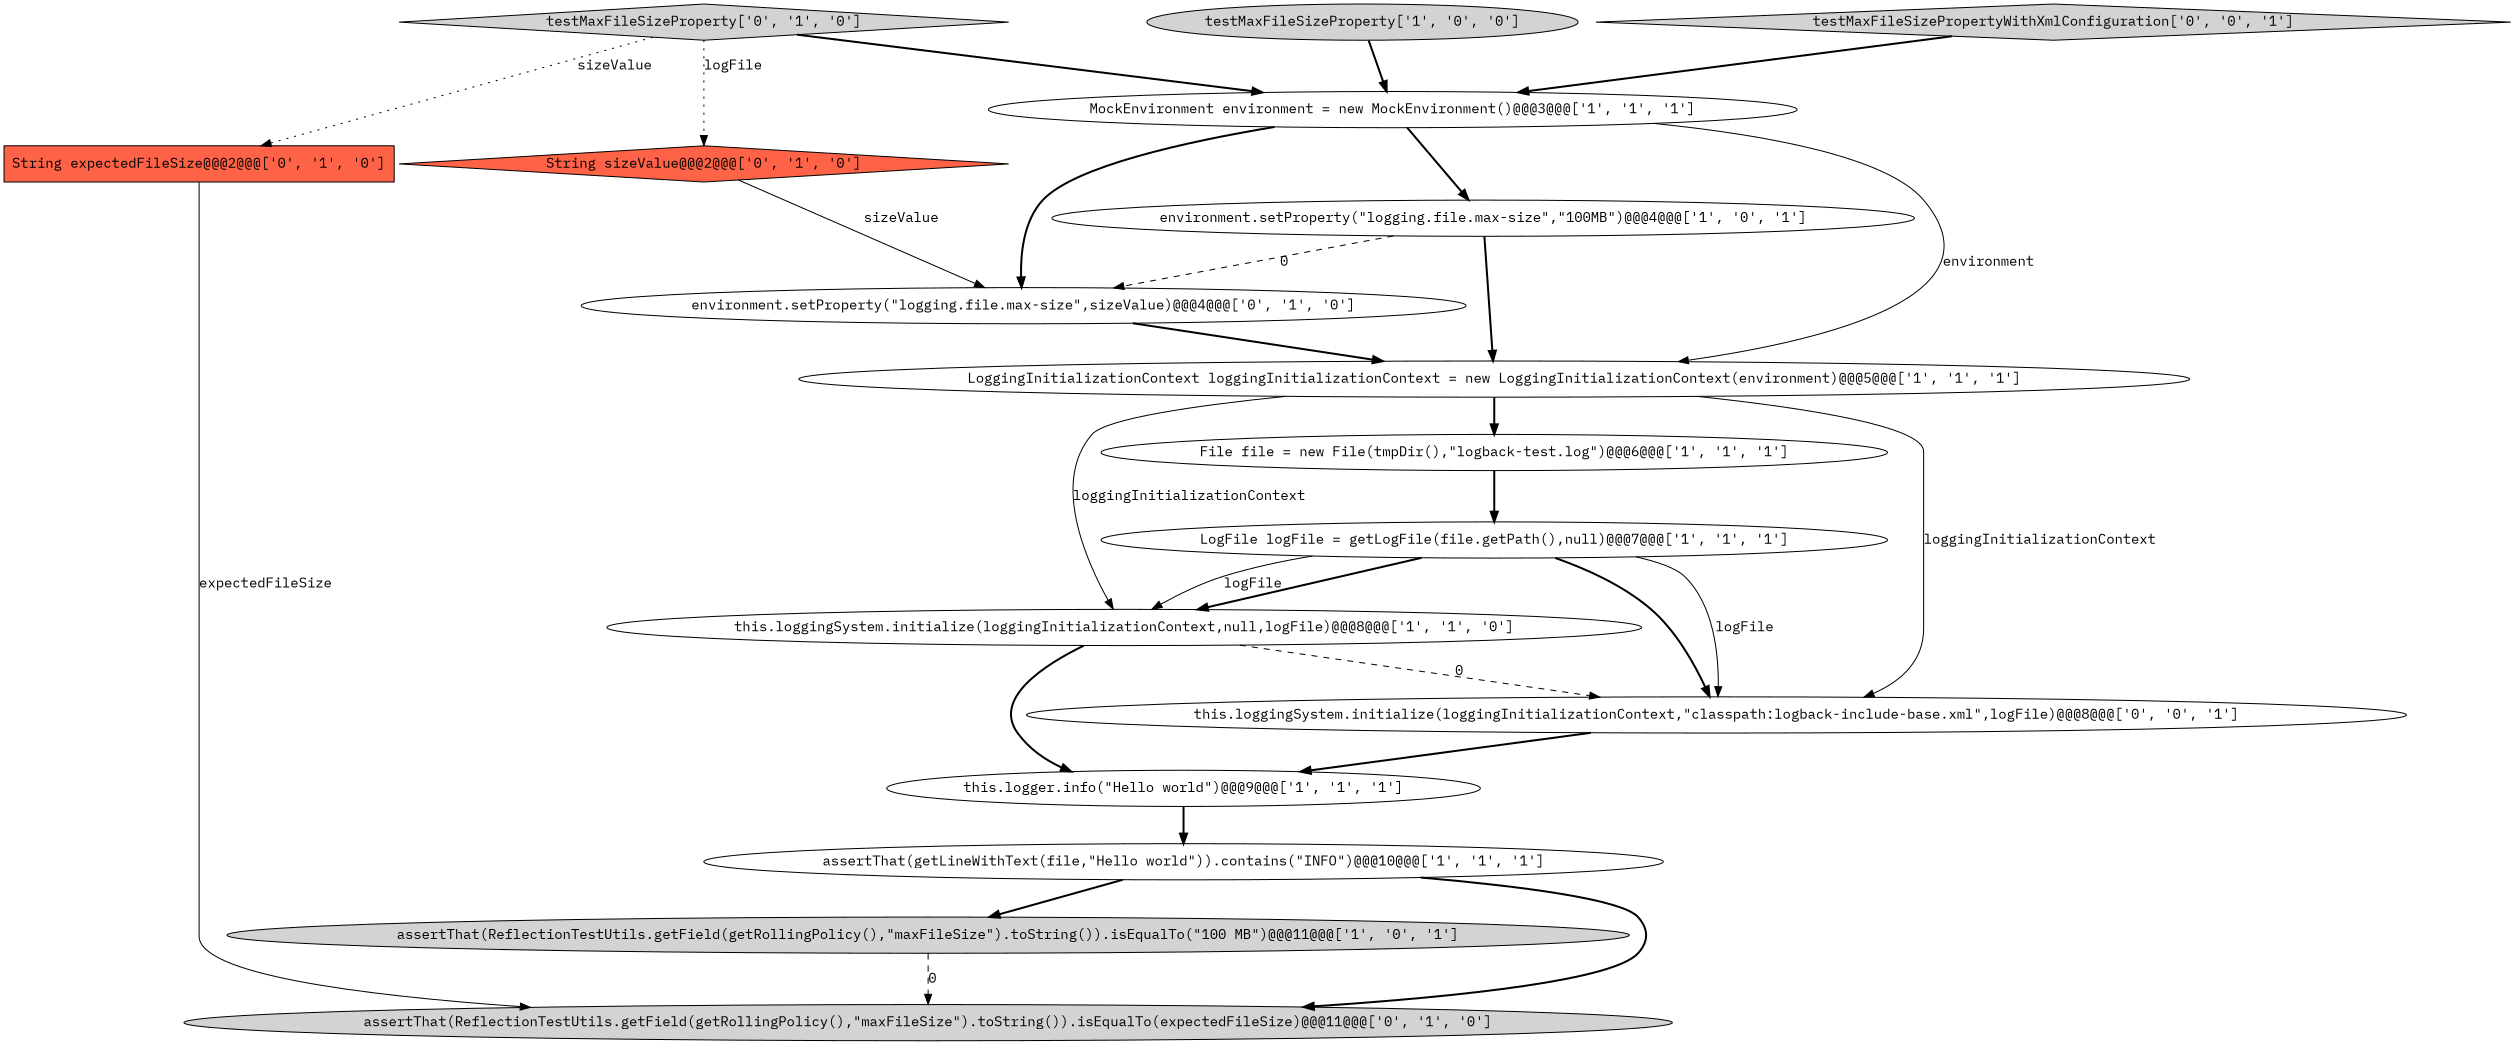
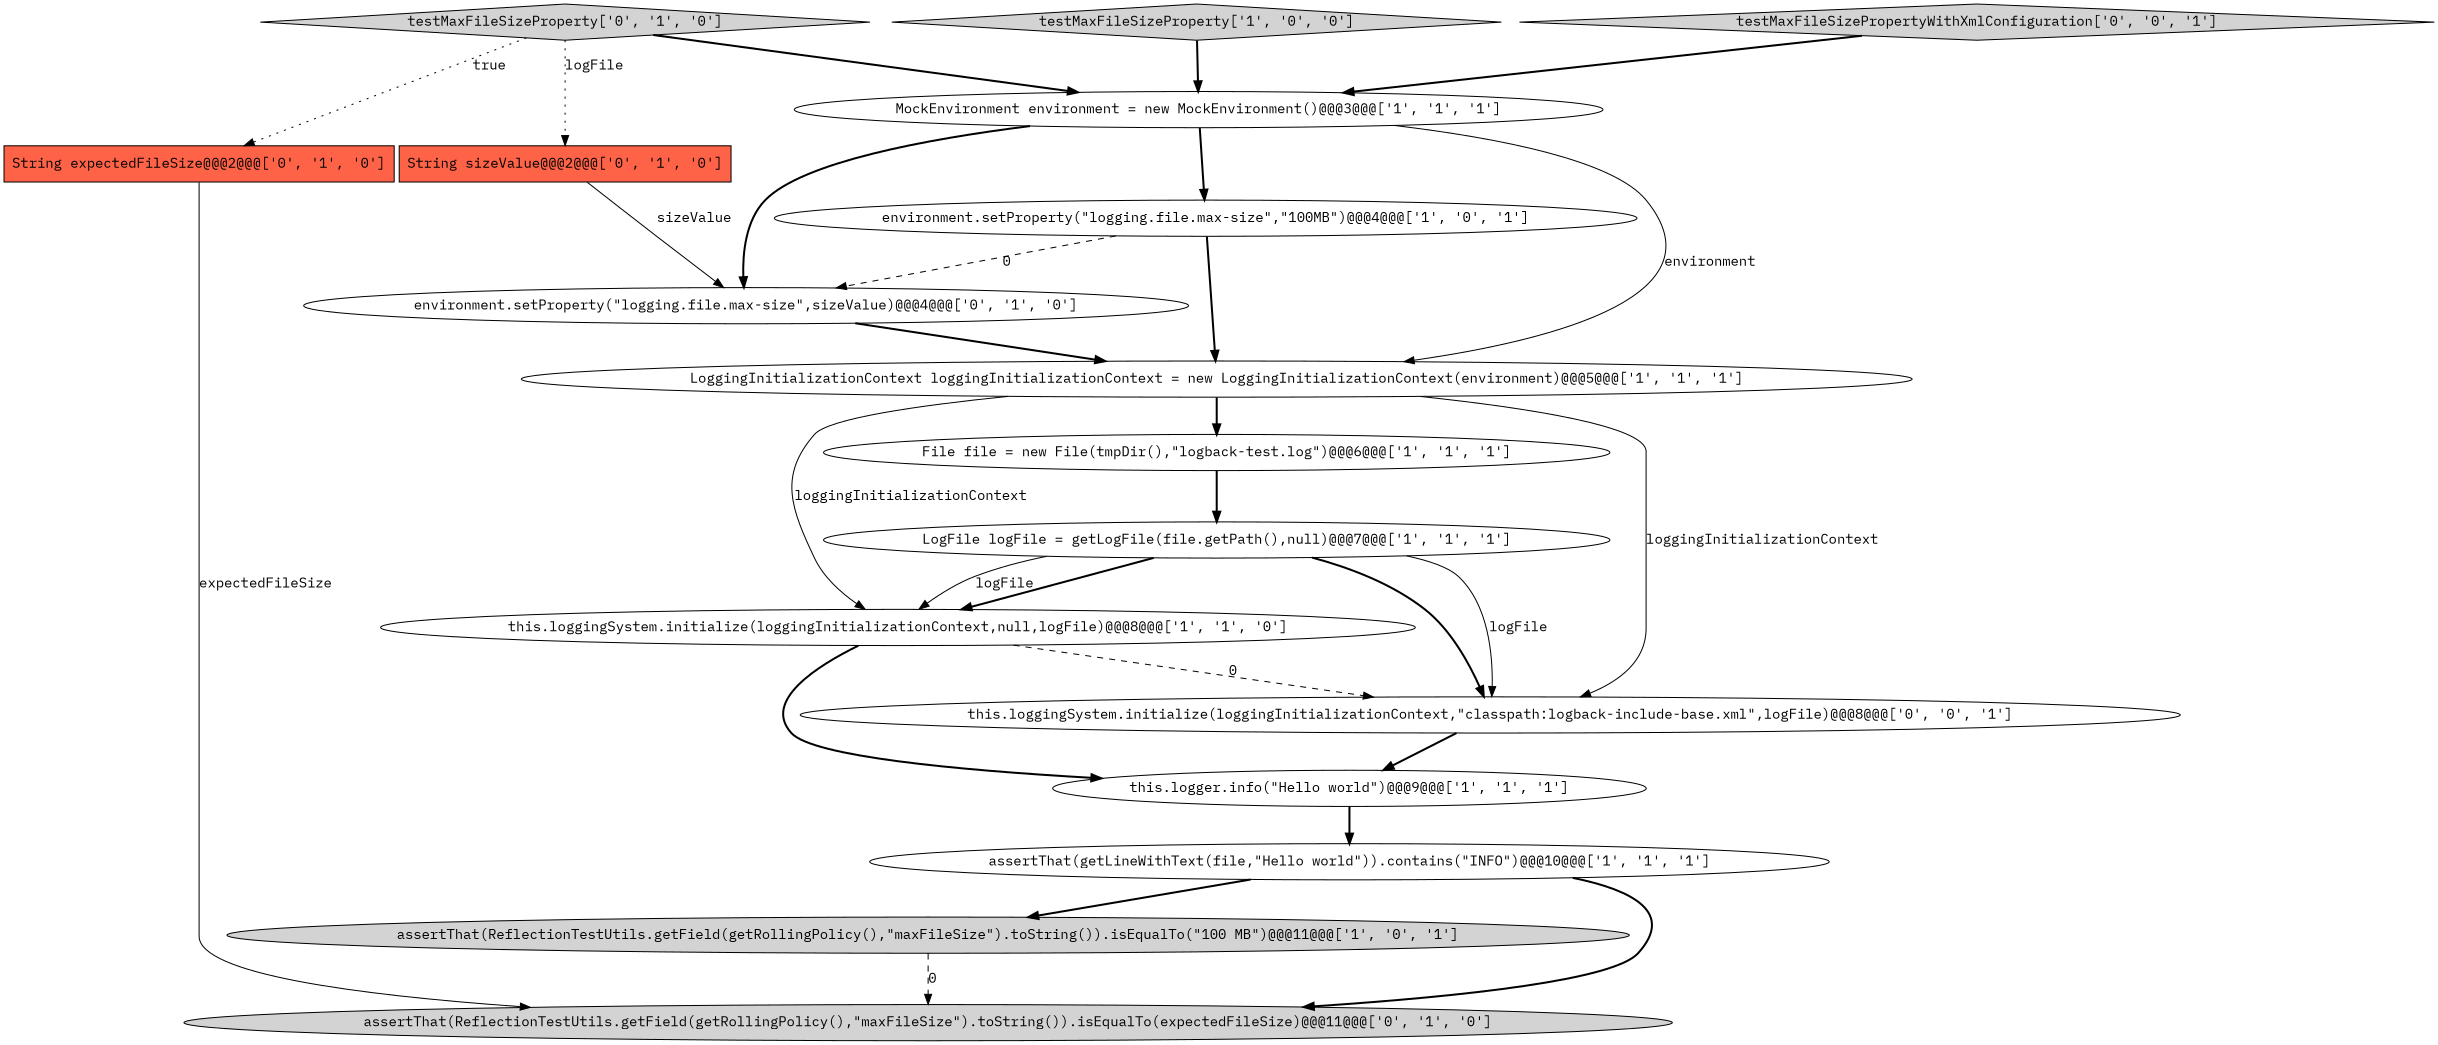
(1363, 22) -> (1197, 22)
(615, 66) -> (490, 66)
(704, 164) -> (565, 164)
